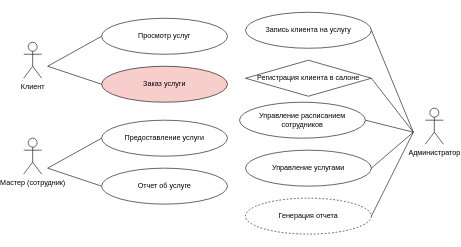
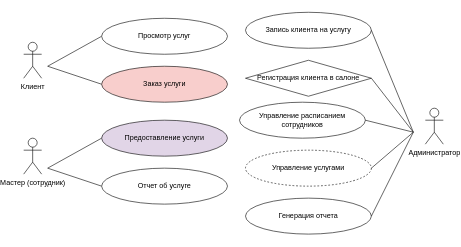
(165, 138) -> (165, 138)
(309, 168) -> (309, 168)
(309, 216) -> (309, 216)
